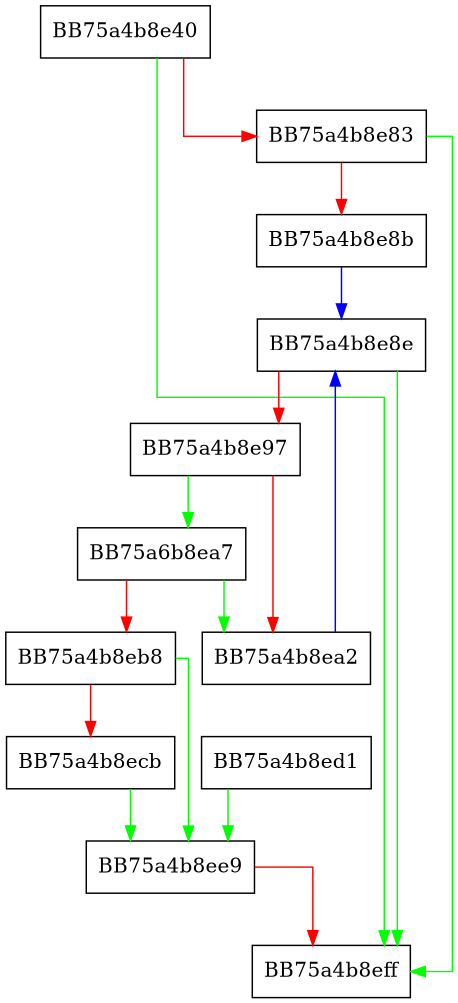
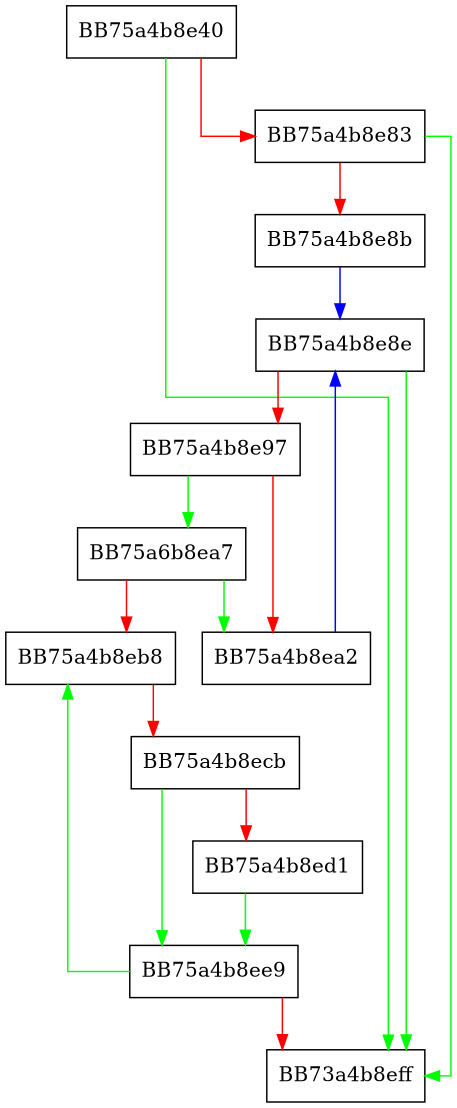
(189, 736) -> (68, 866)
none -> (246, 807)
(331, 972) -> (346, 1076)
